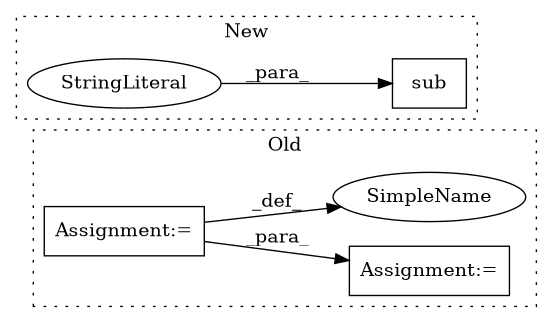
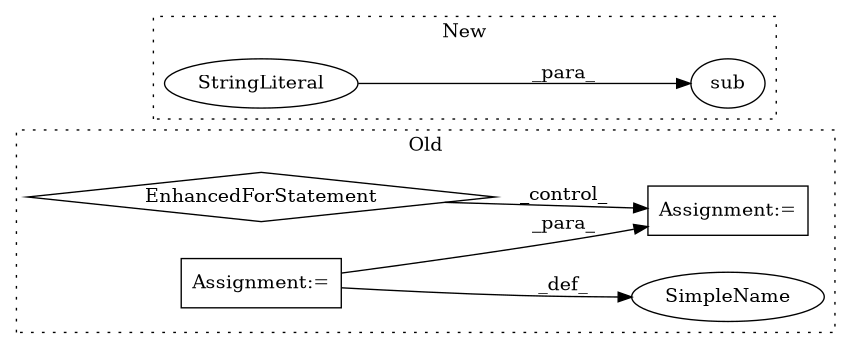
(429, 83) -> (728, 83)
none -> (261, 197)
